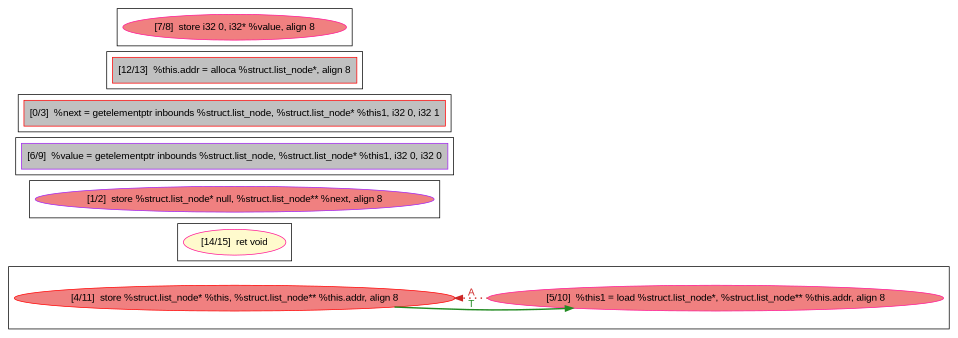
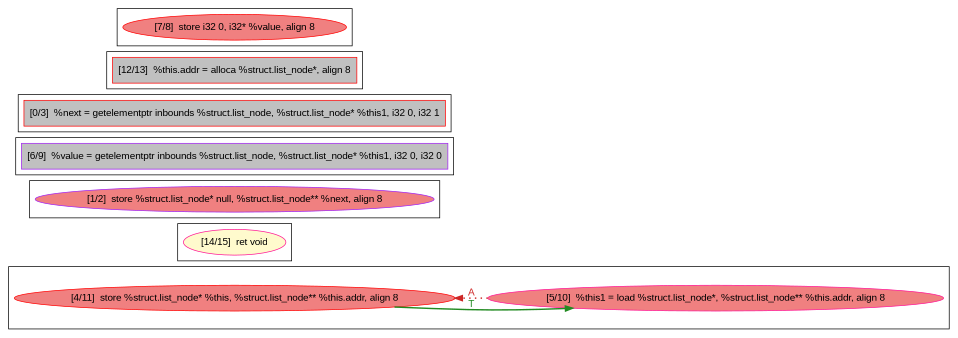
(235, 27) -> (235, 27)
